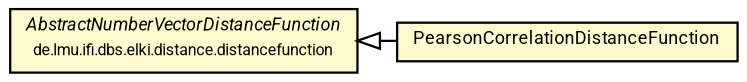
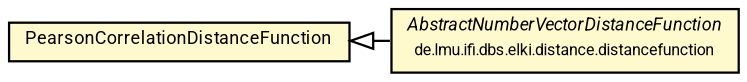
(388, 41) -> (382, 41)
